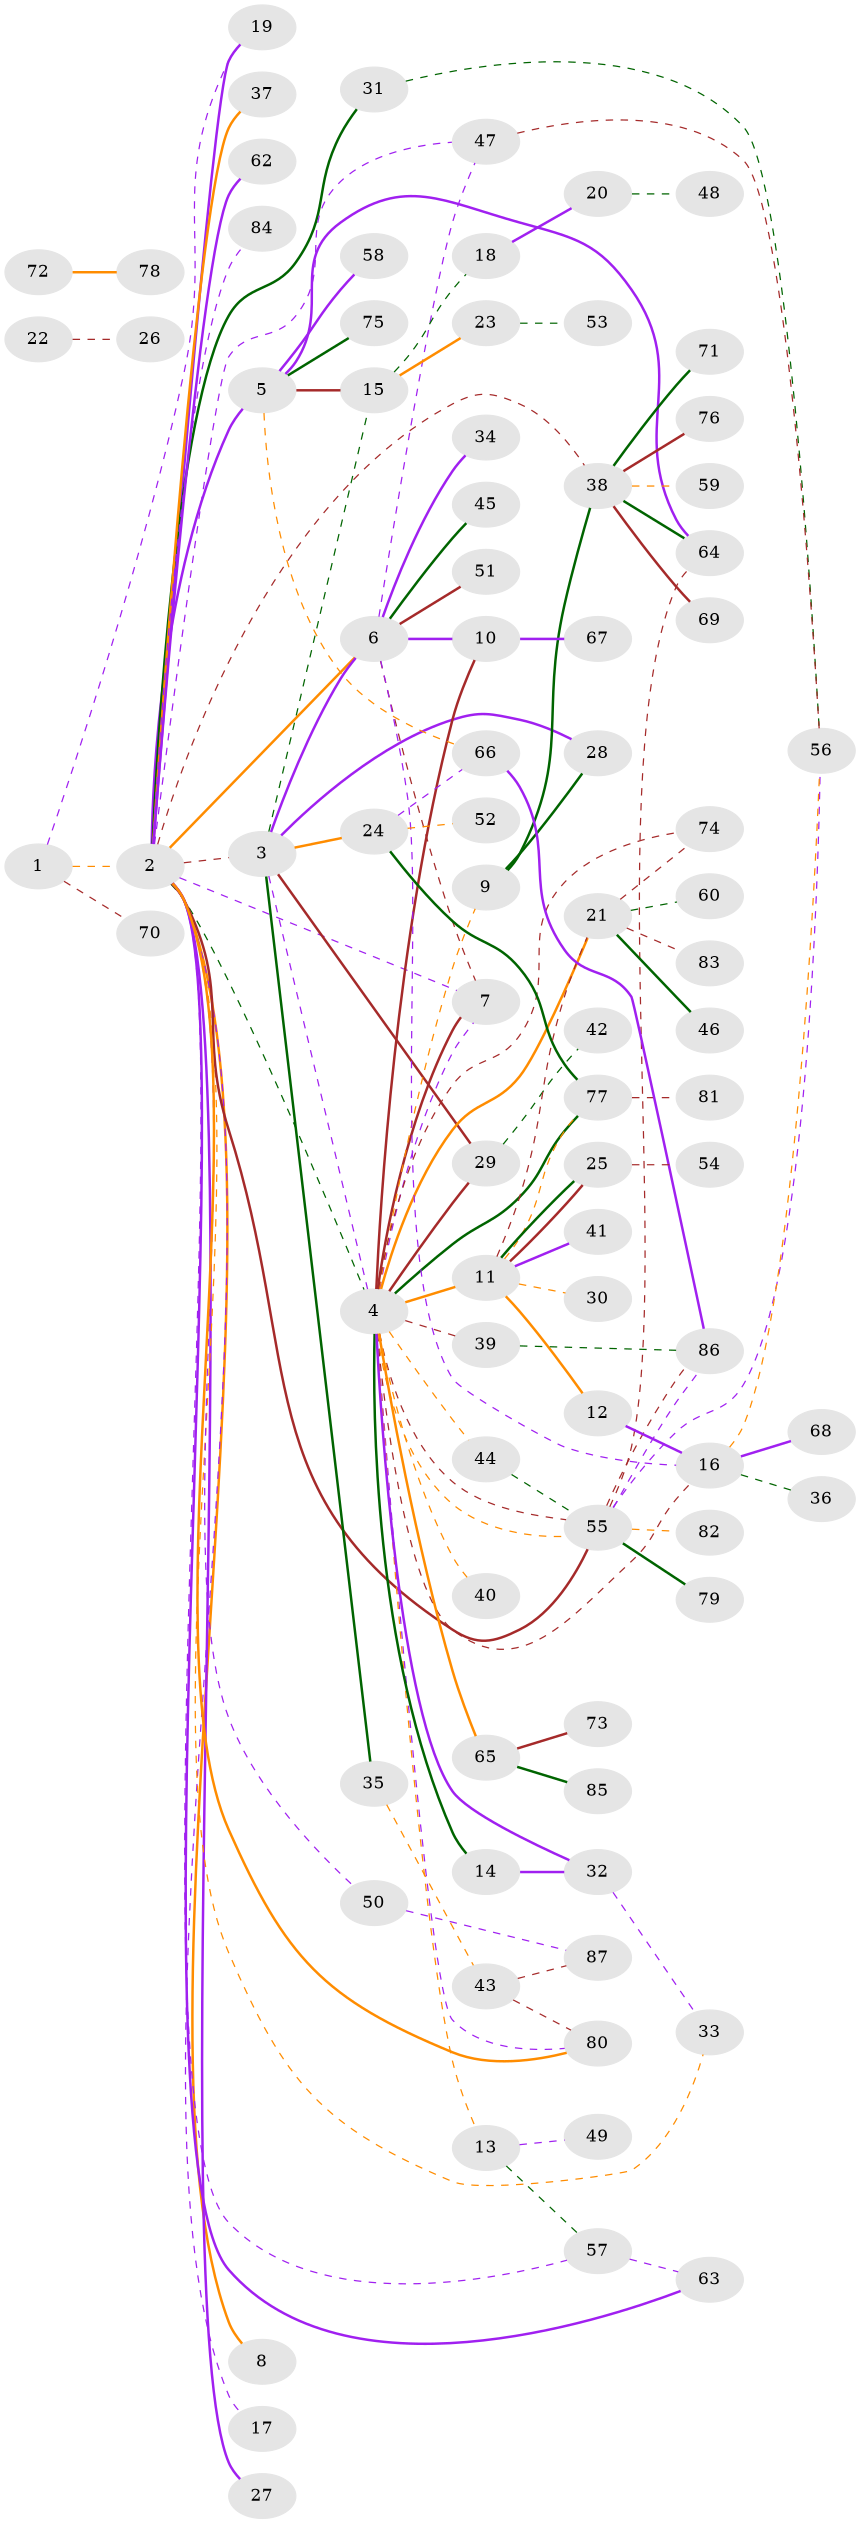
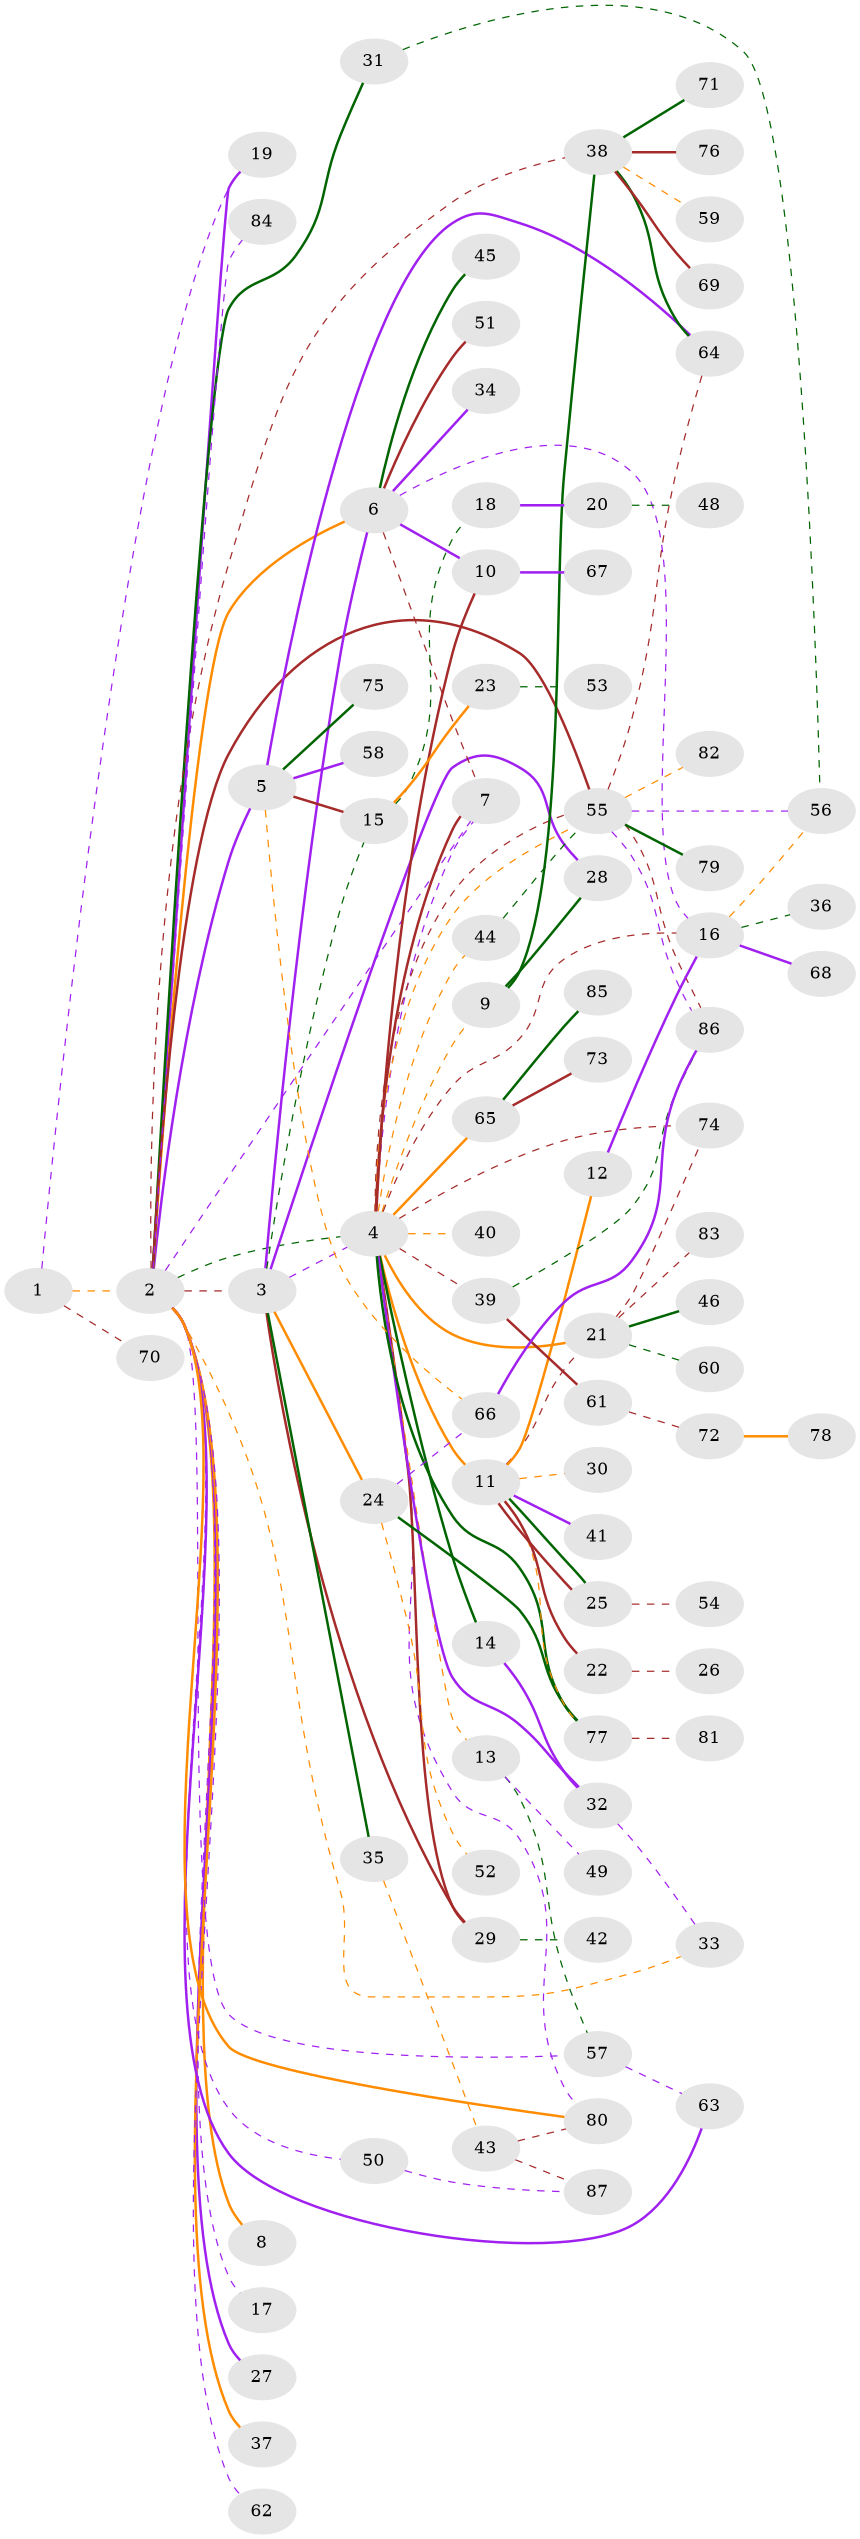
(486, 142) -> none
(183, 508) -> (206, 1901)
none -> (598, 1403)
none -> (549, 1606)
